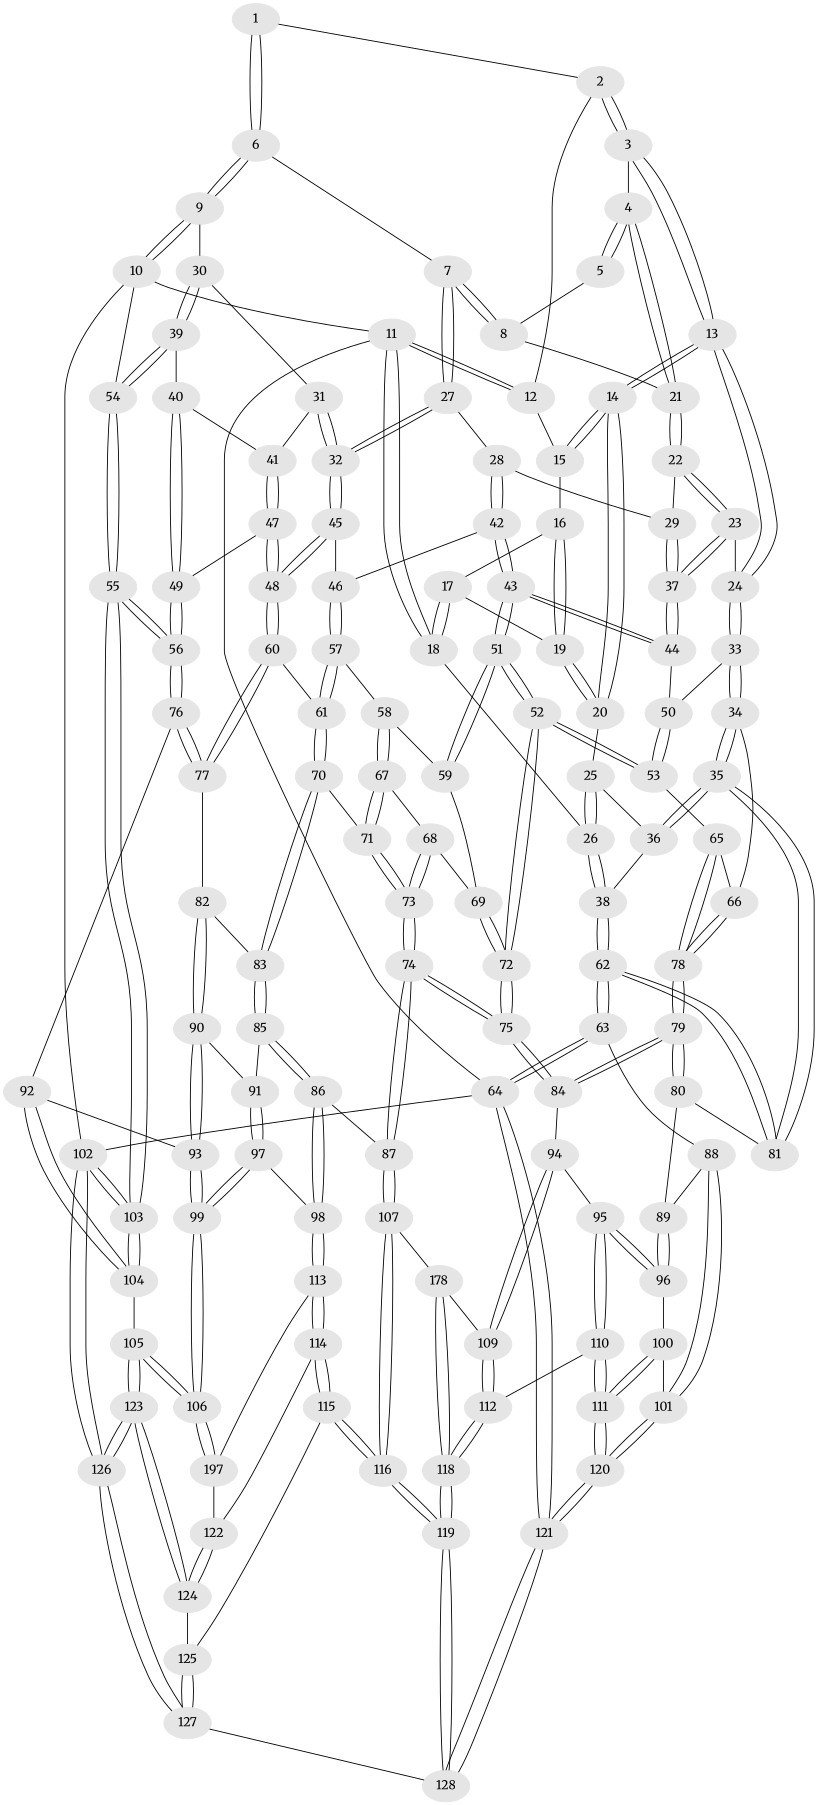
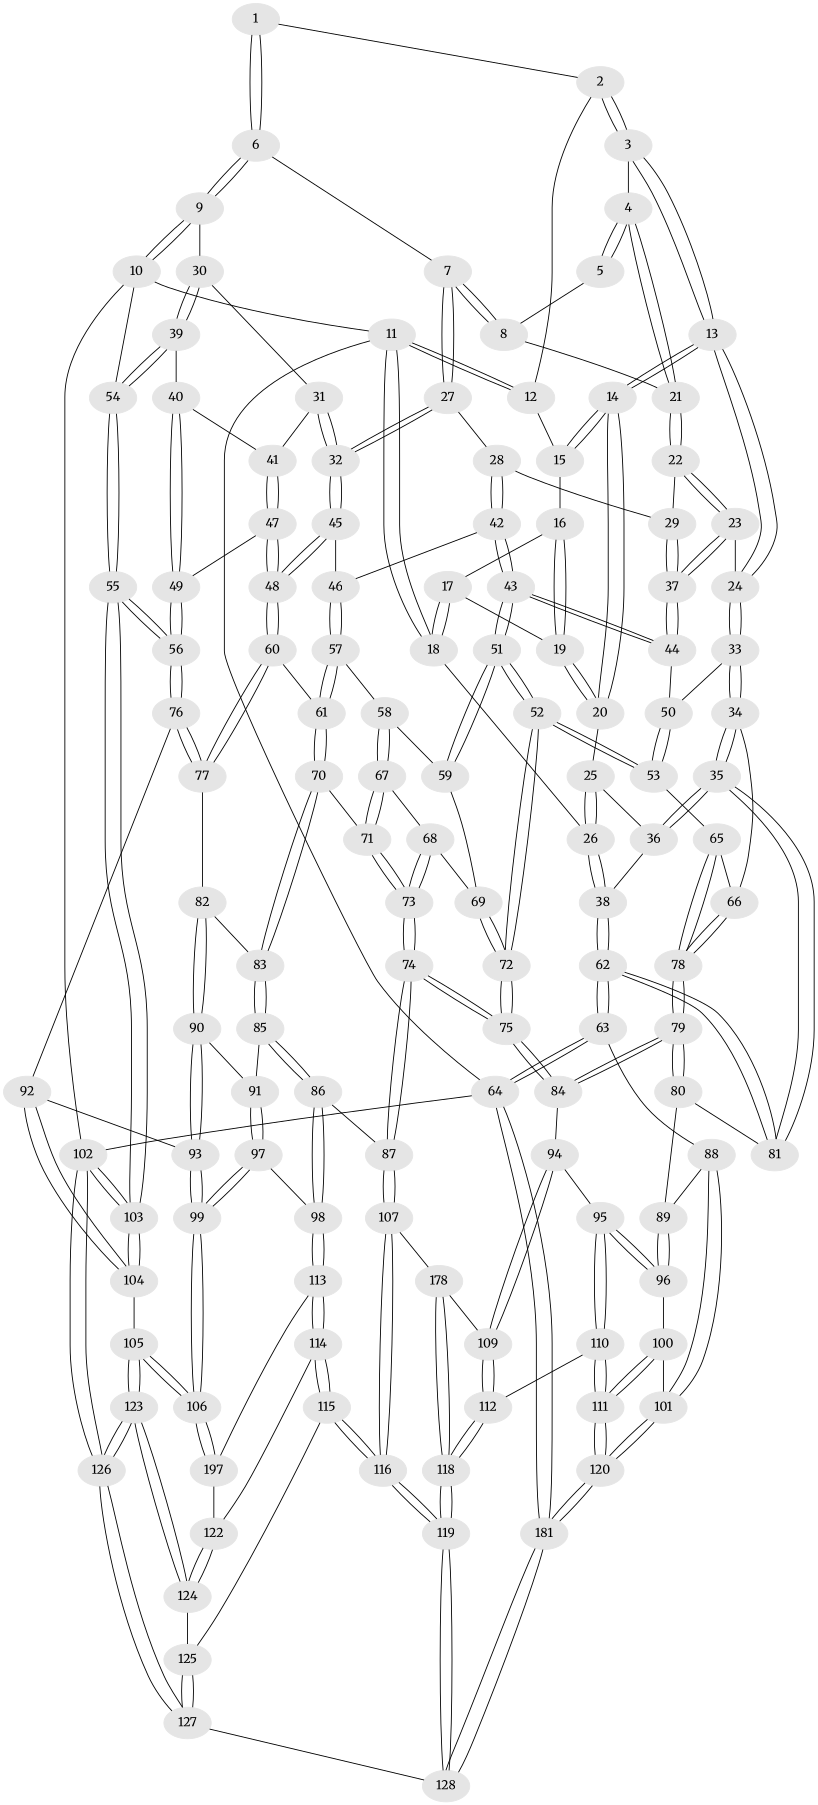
(544, 1534) -> (544, 1534)
